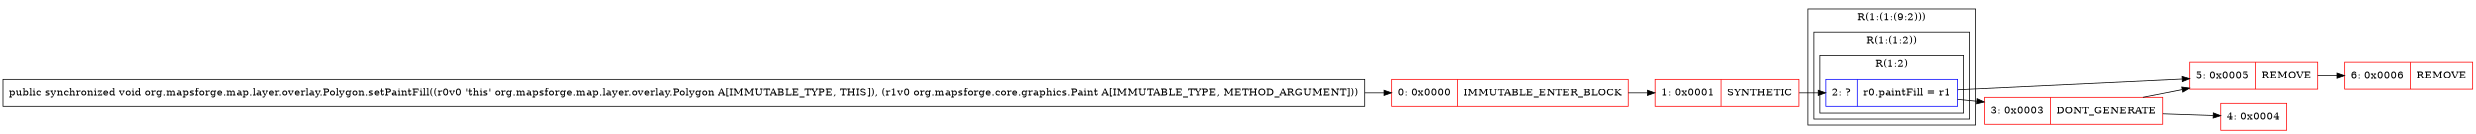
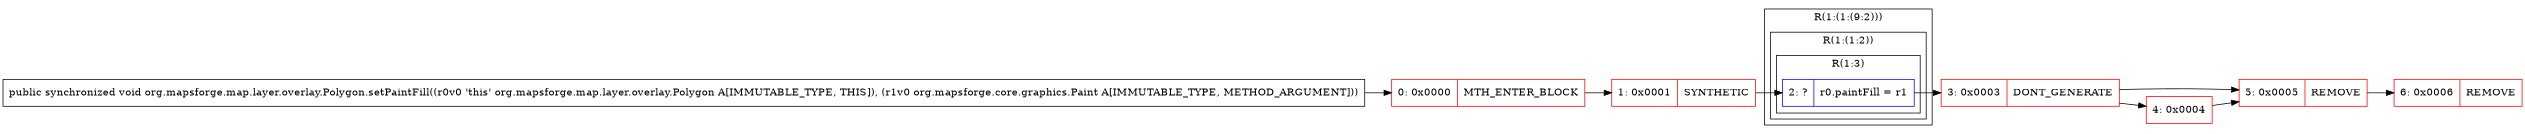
(1892, 64) -> (1848, 64)
(2070, 84) -> (2222, 104)
(1543, 92) -> (1521, 92)
